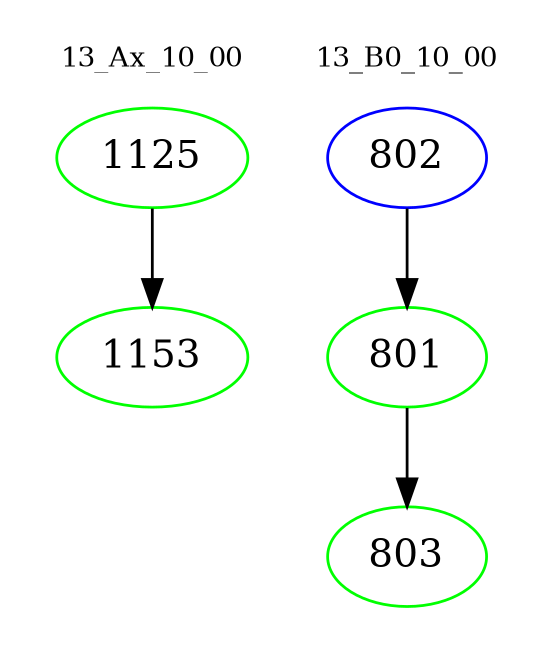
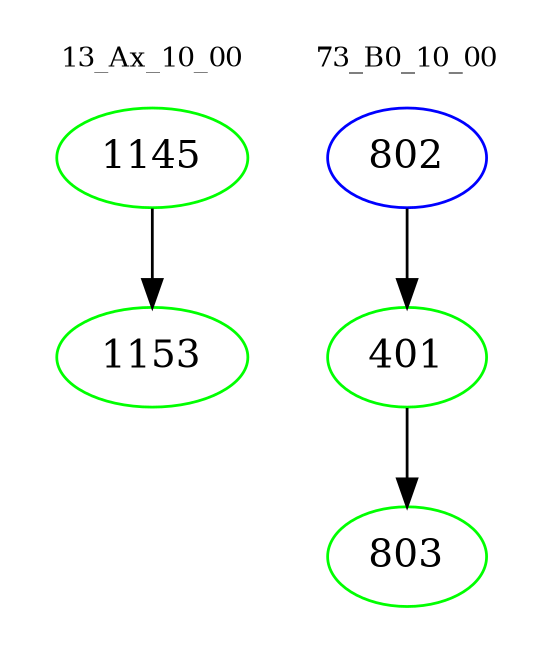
(407, 60) -> (407, 60)
(152, 158) -> (152, 158)
(407, 357) -> (407, 357)
